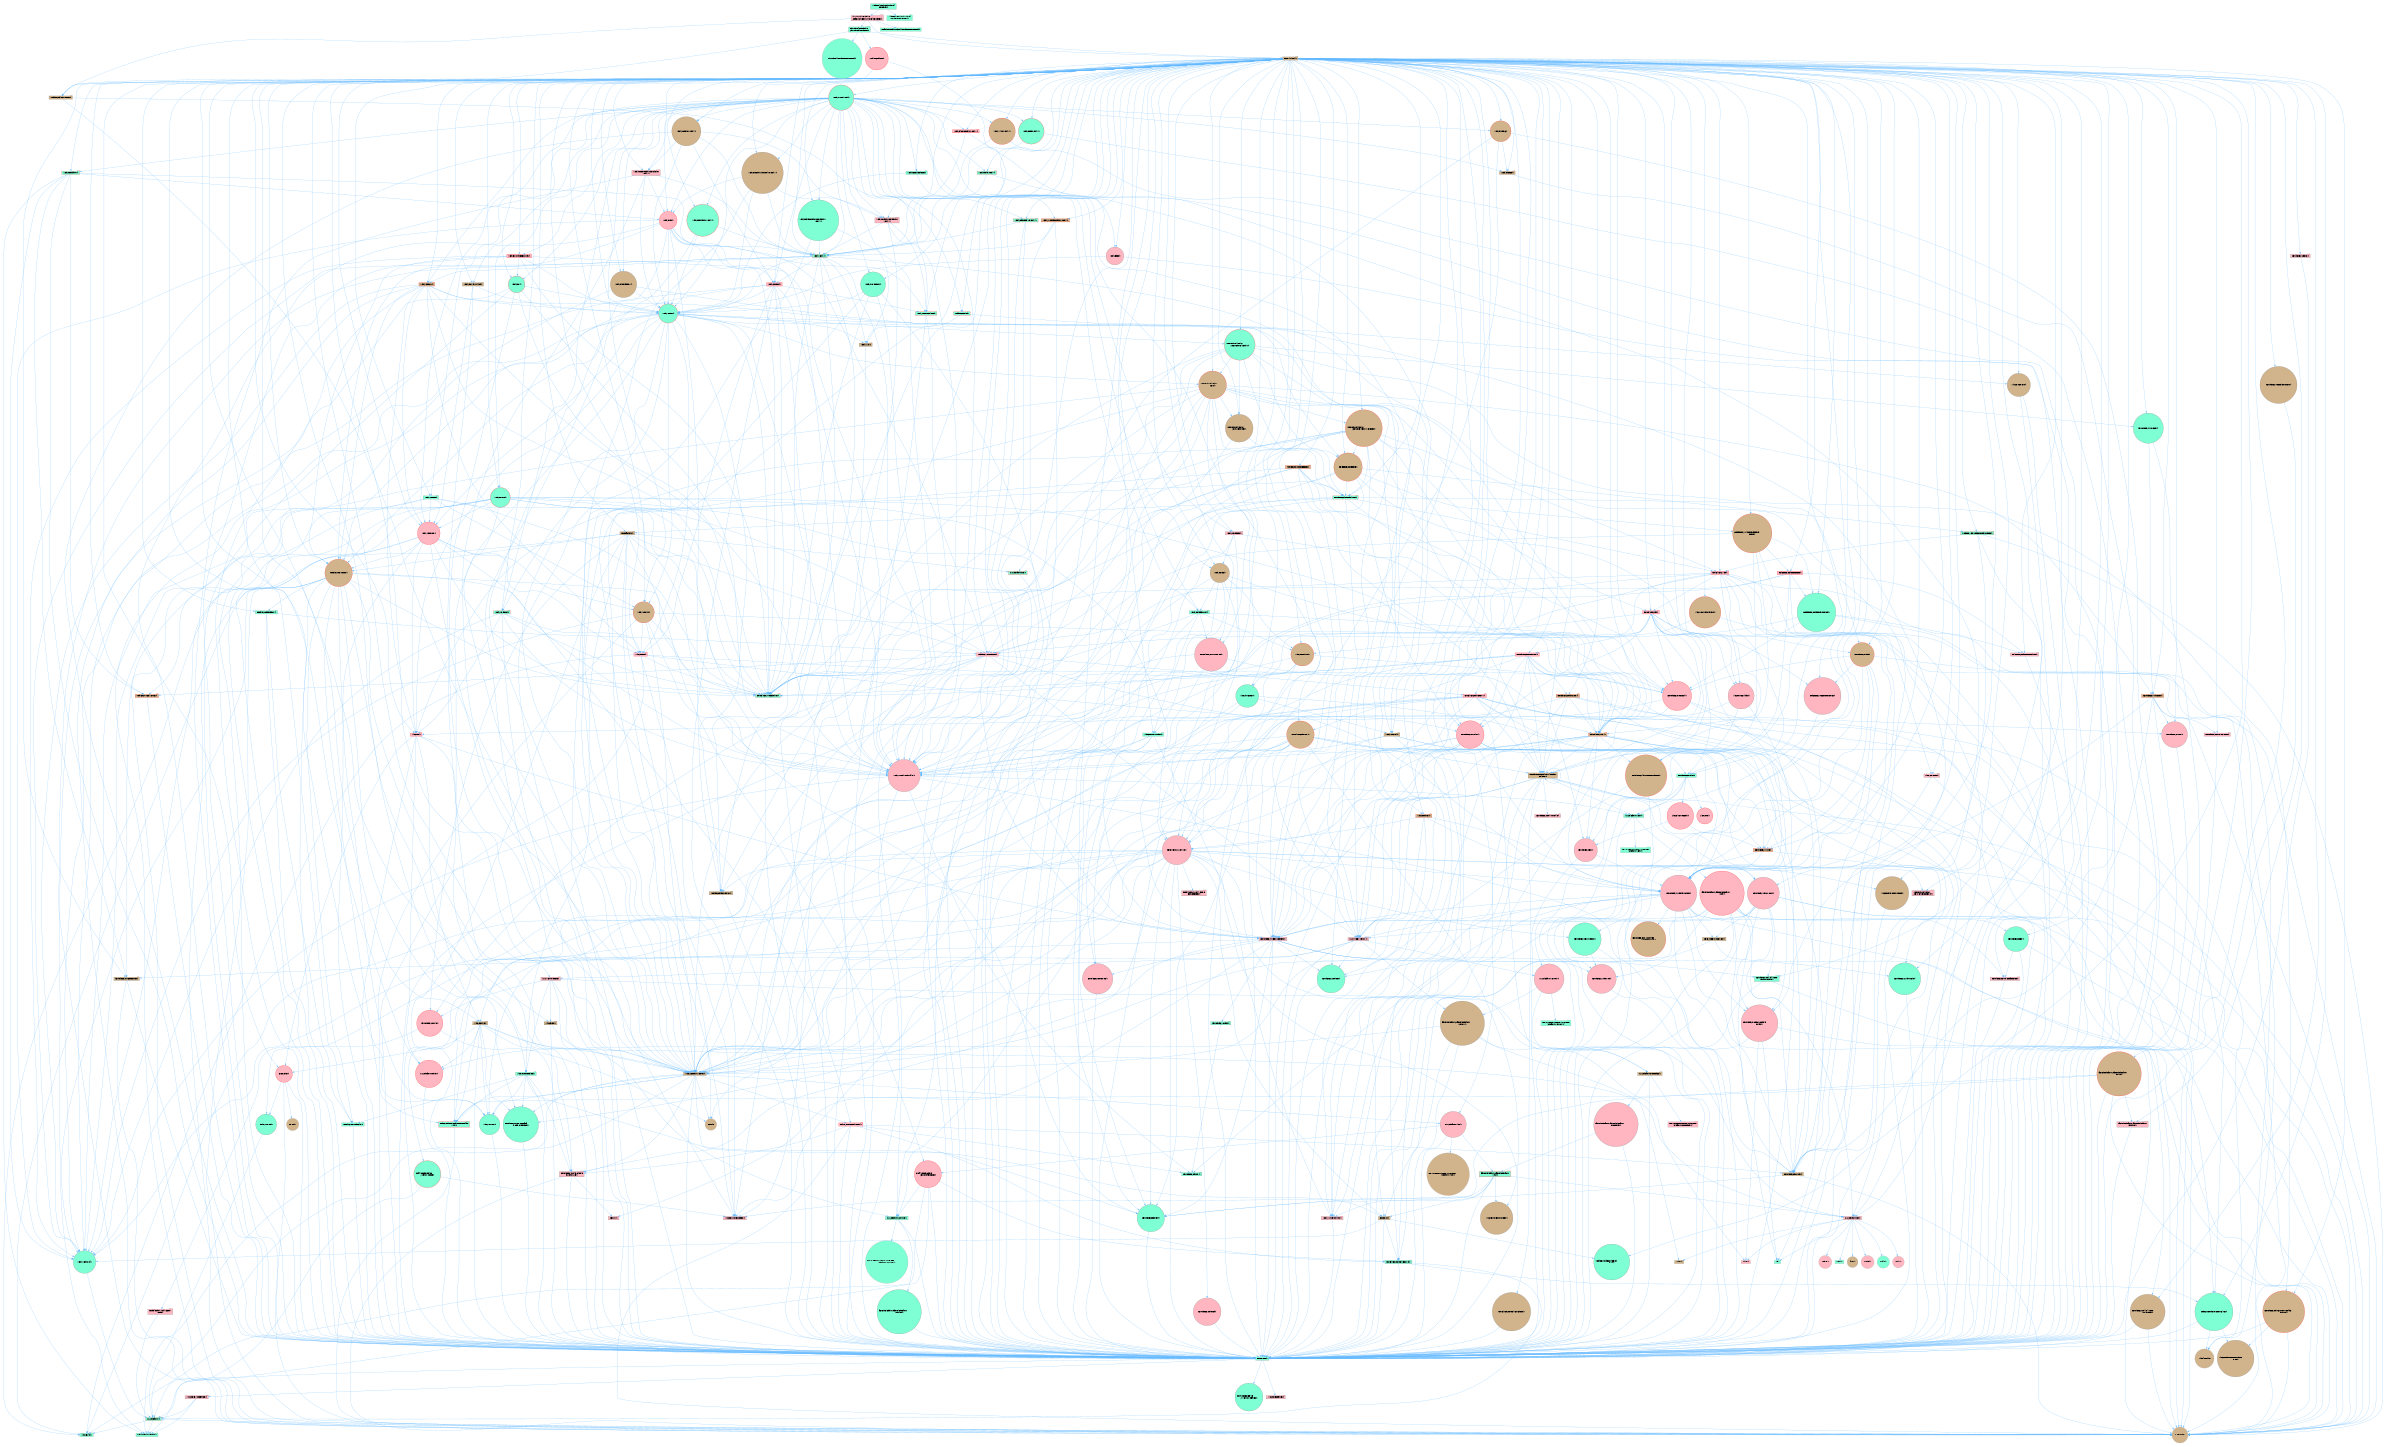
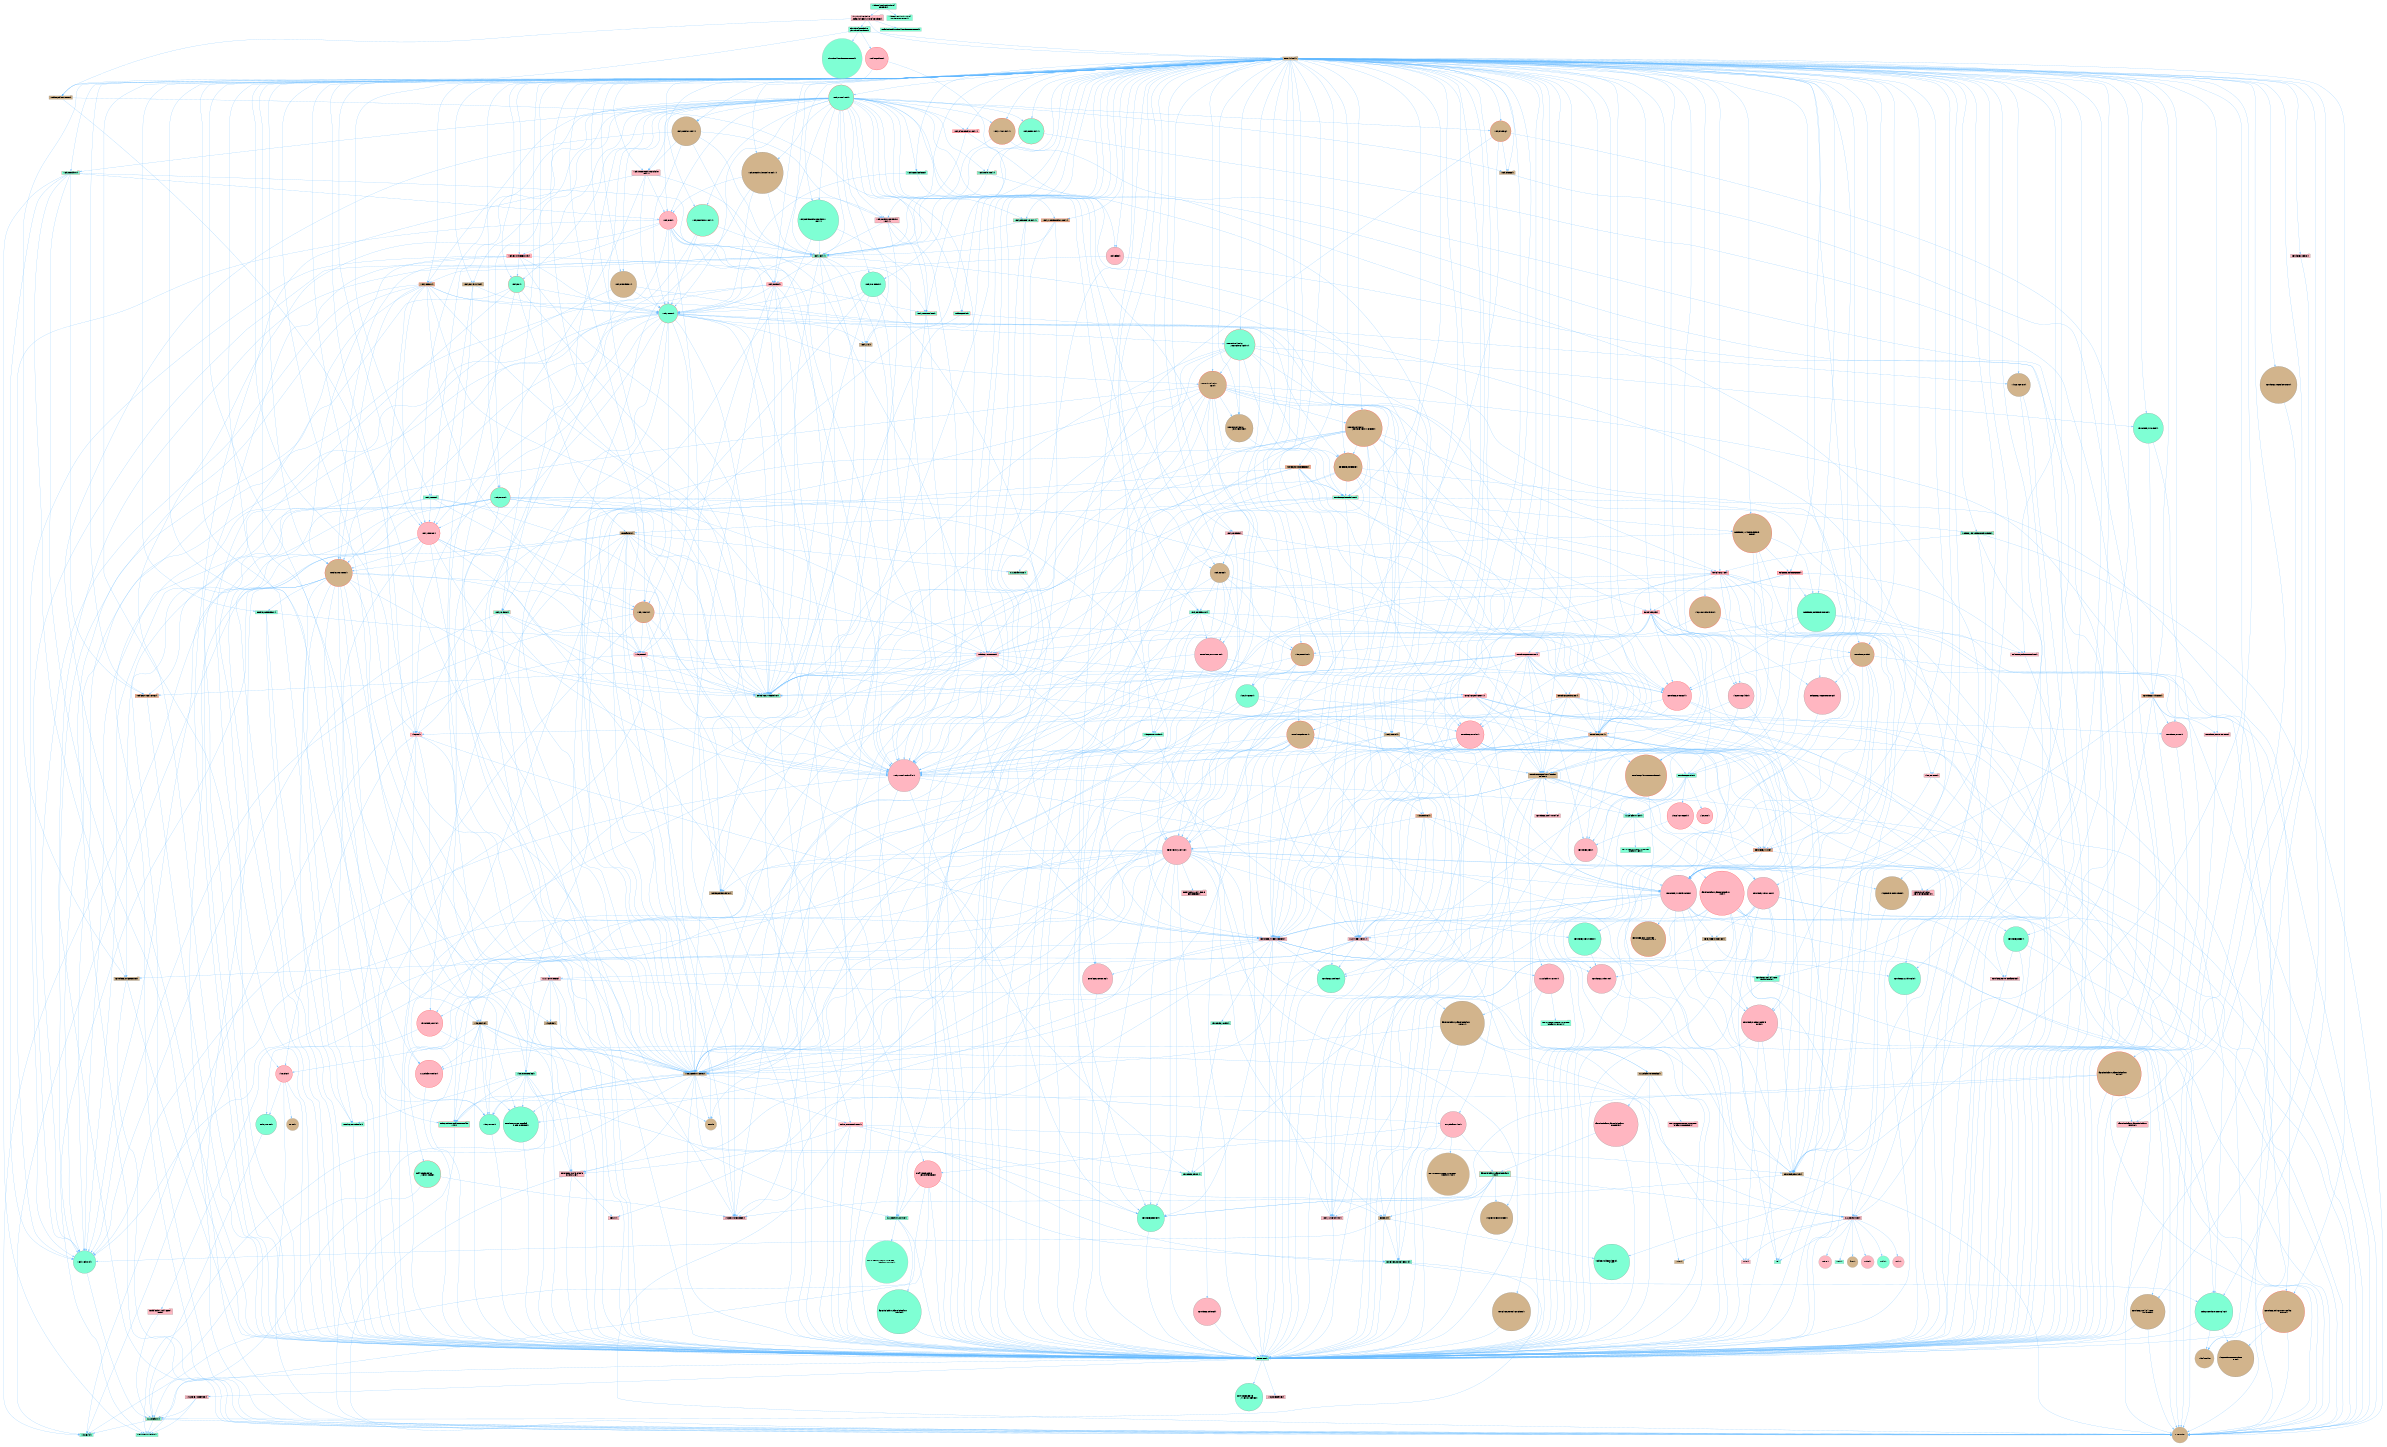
(284, 1074) -> (284, 1074)
